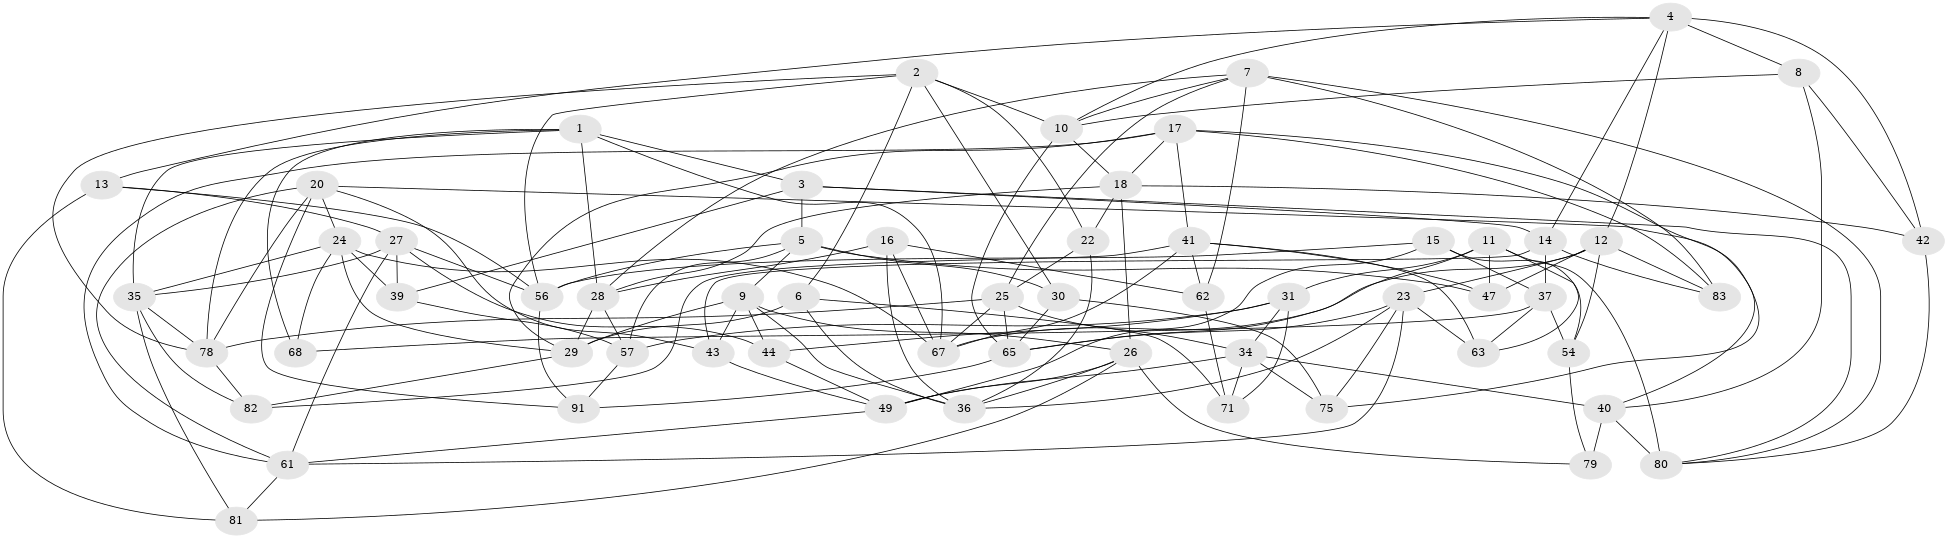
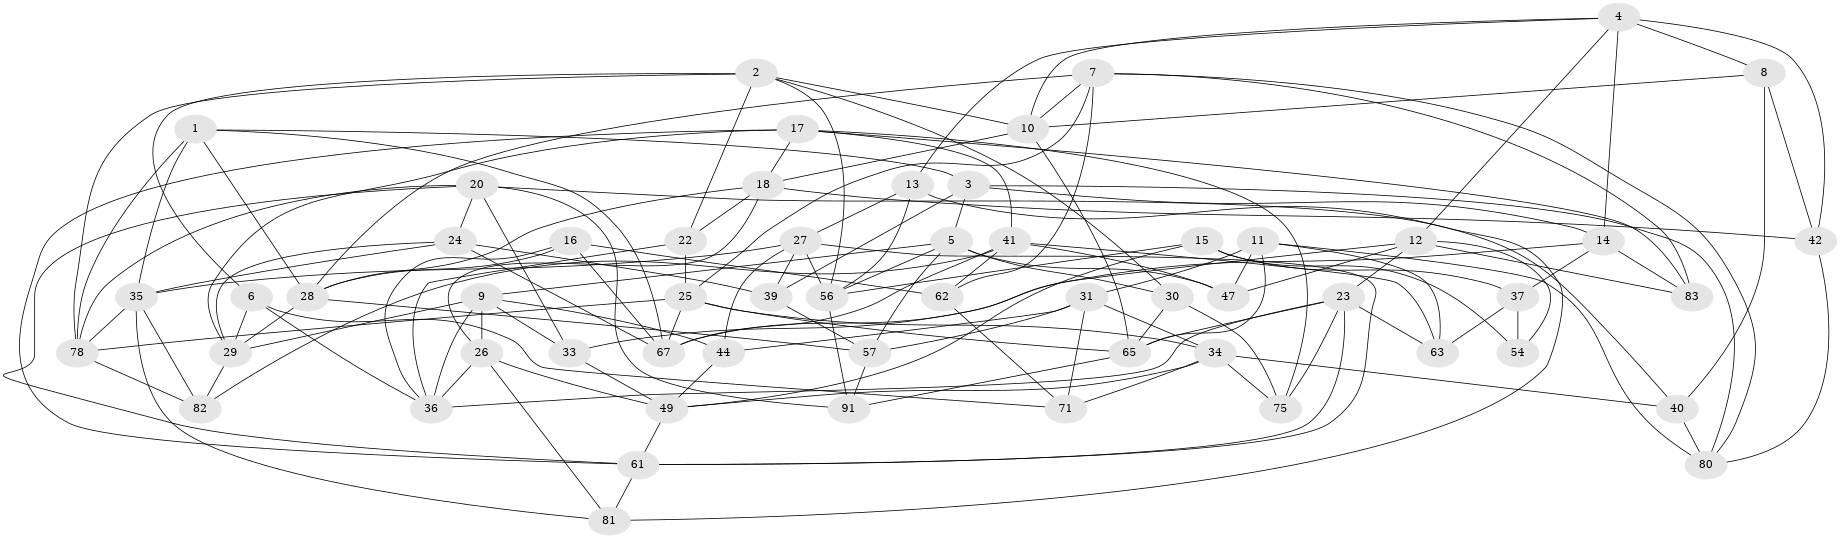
(296, 353) -> none
(713, 353) -> (570, 353)
(1591, 465) -> none
